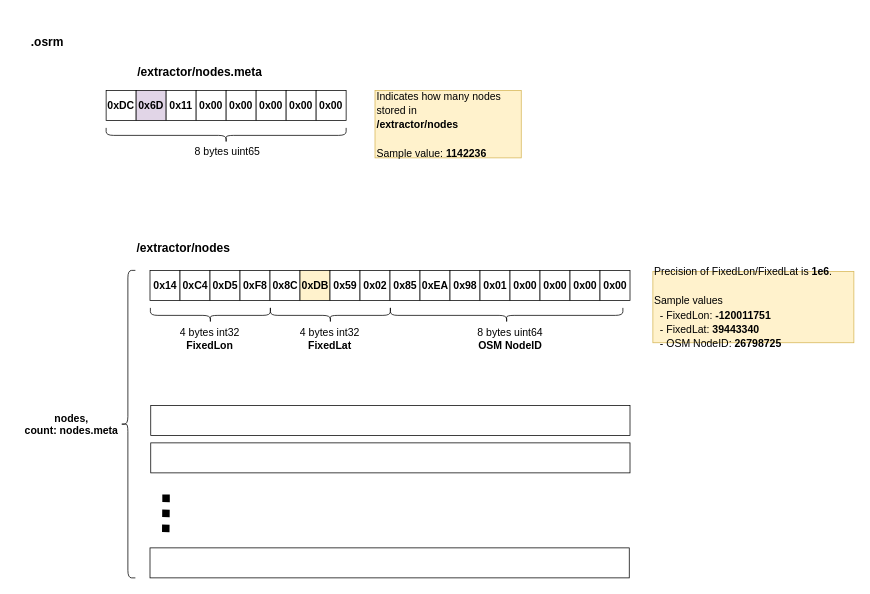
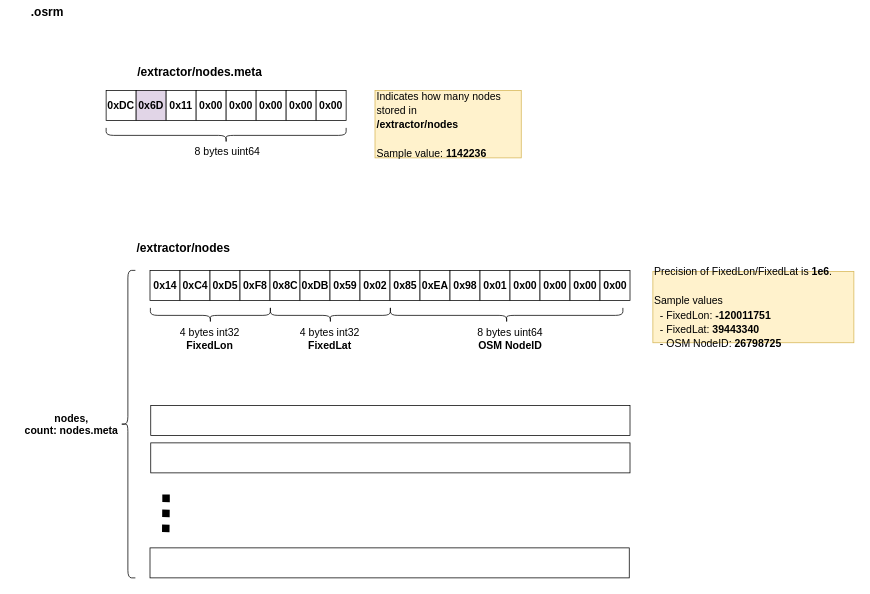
(122, 42) -> (122, 12)
(228, 151) -> (228, 151)
(315, 285) -> (315, 285)
